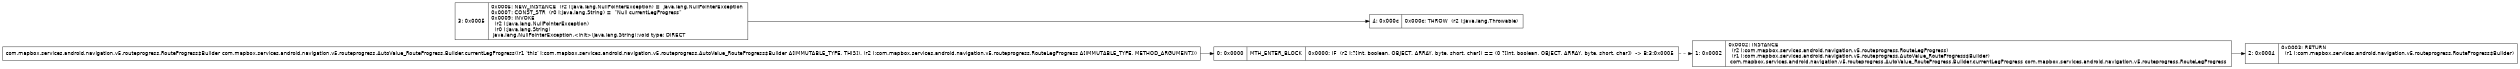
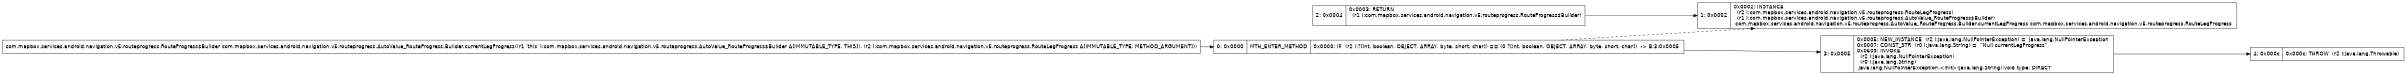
(515, 18) -> (1880, 51)
none -> (1750, 51)
(1276, 53) -> (1279, 47)
(2236, 54) -> (1639, 16)
